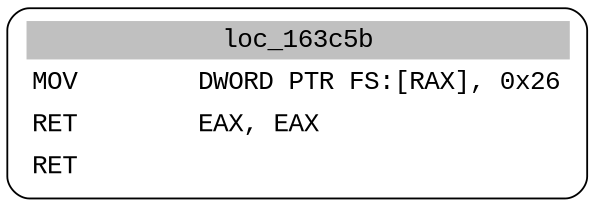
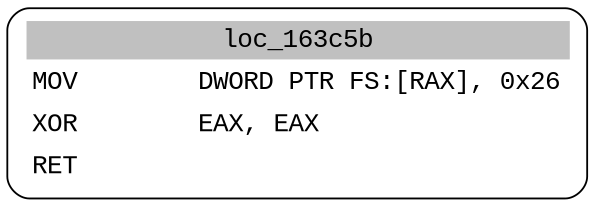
(176, 123) -> (176, 123)
